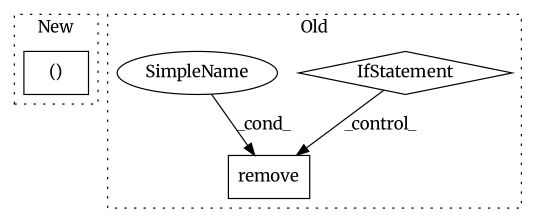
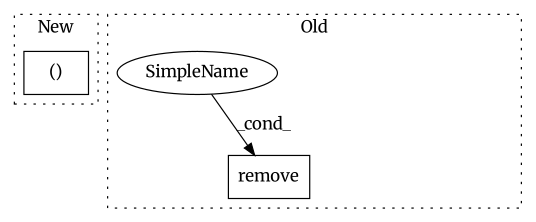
(405, 73) -> none
